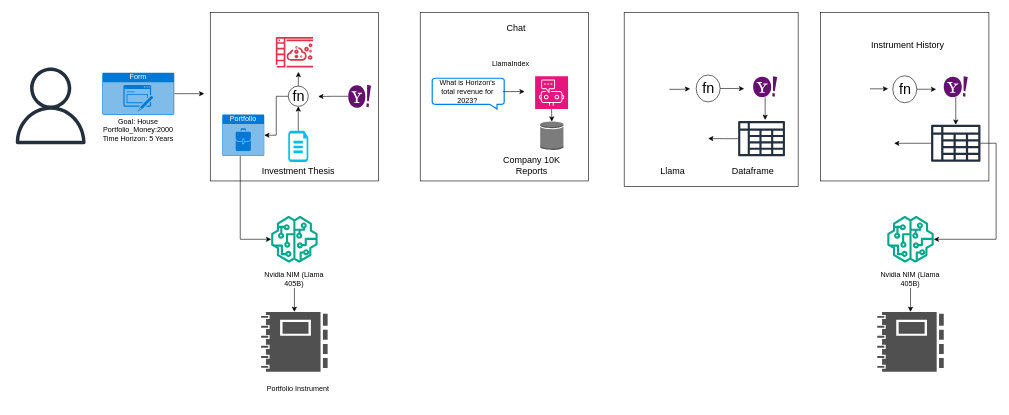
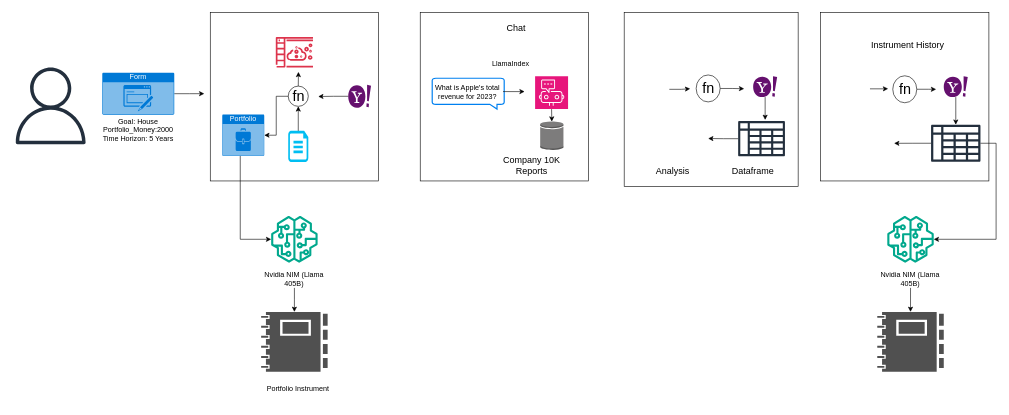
(468, 92) -> (468, 92)
(298, 171) -> none
(673, 171) -> (673, 171)
